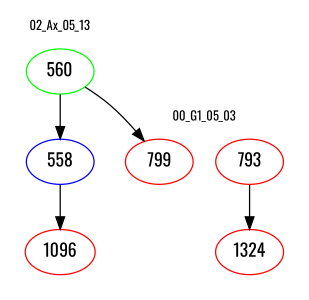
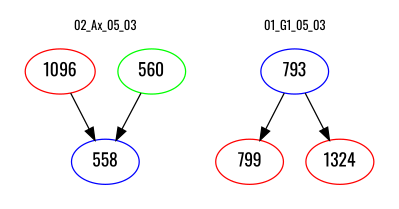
(60, 27) -> (105, 27)
(123, 117) -> (275, 111)
(204, 117) -> (295, 27)
(250, 162) -> (295, 71)
(60, 201) -> (80, 111)
